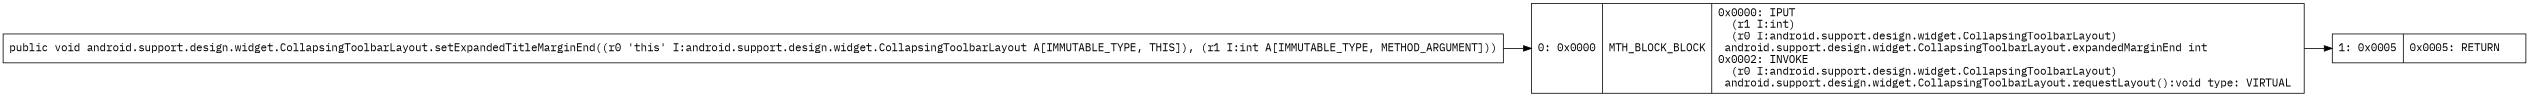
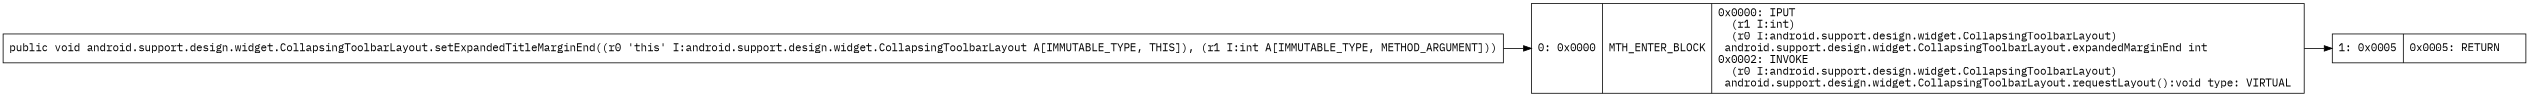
(1657, 48) -> (1657, 48)
